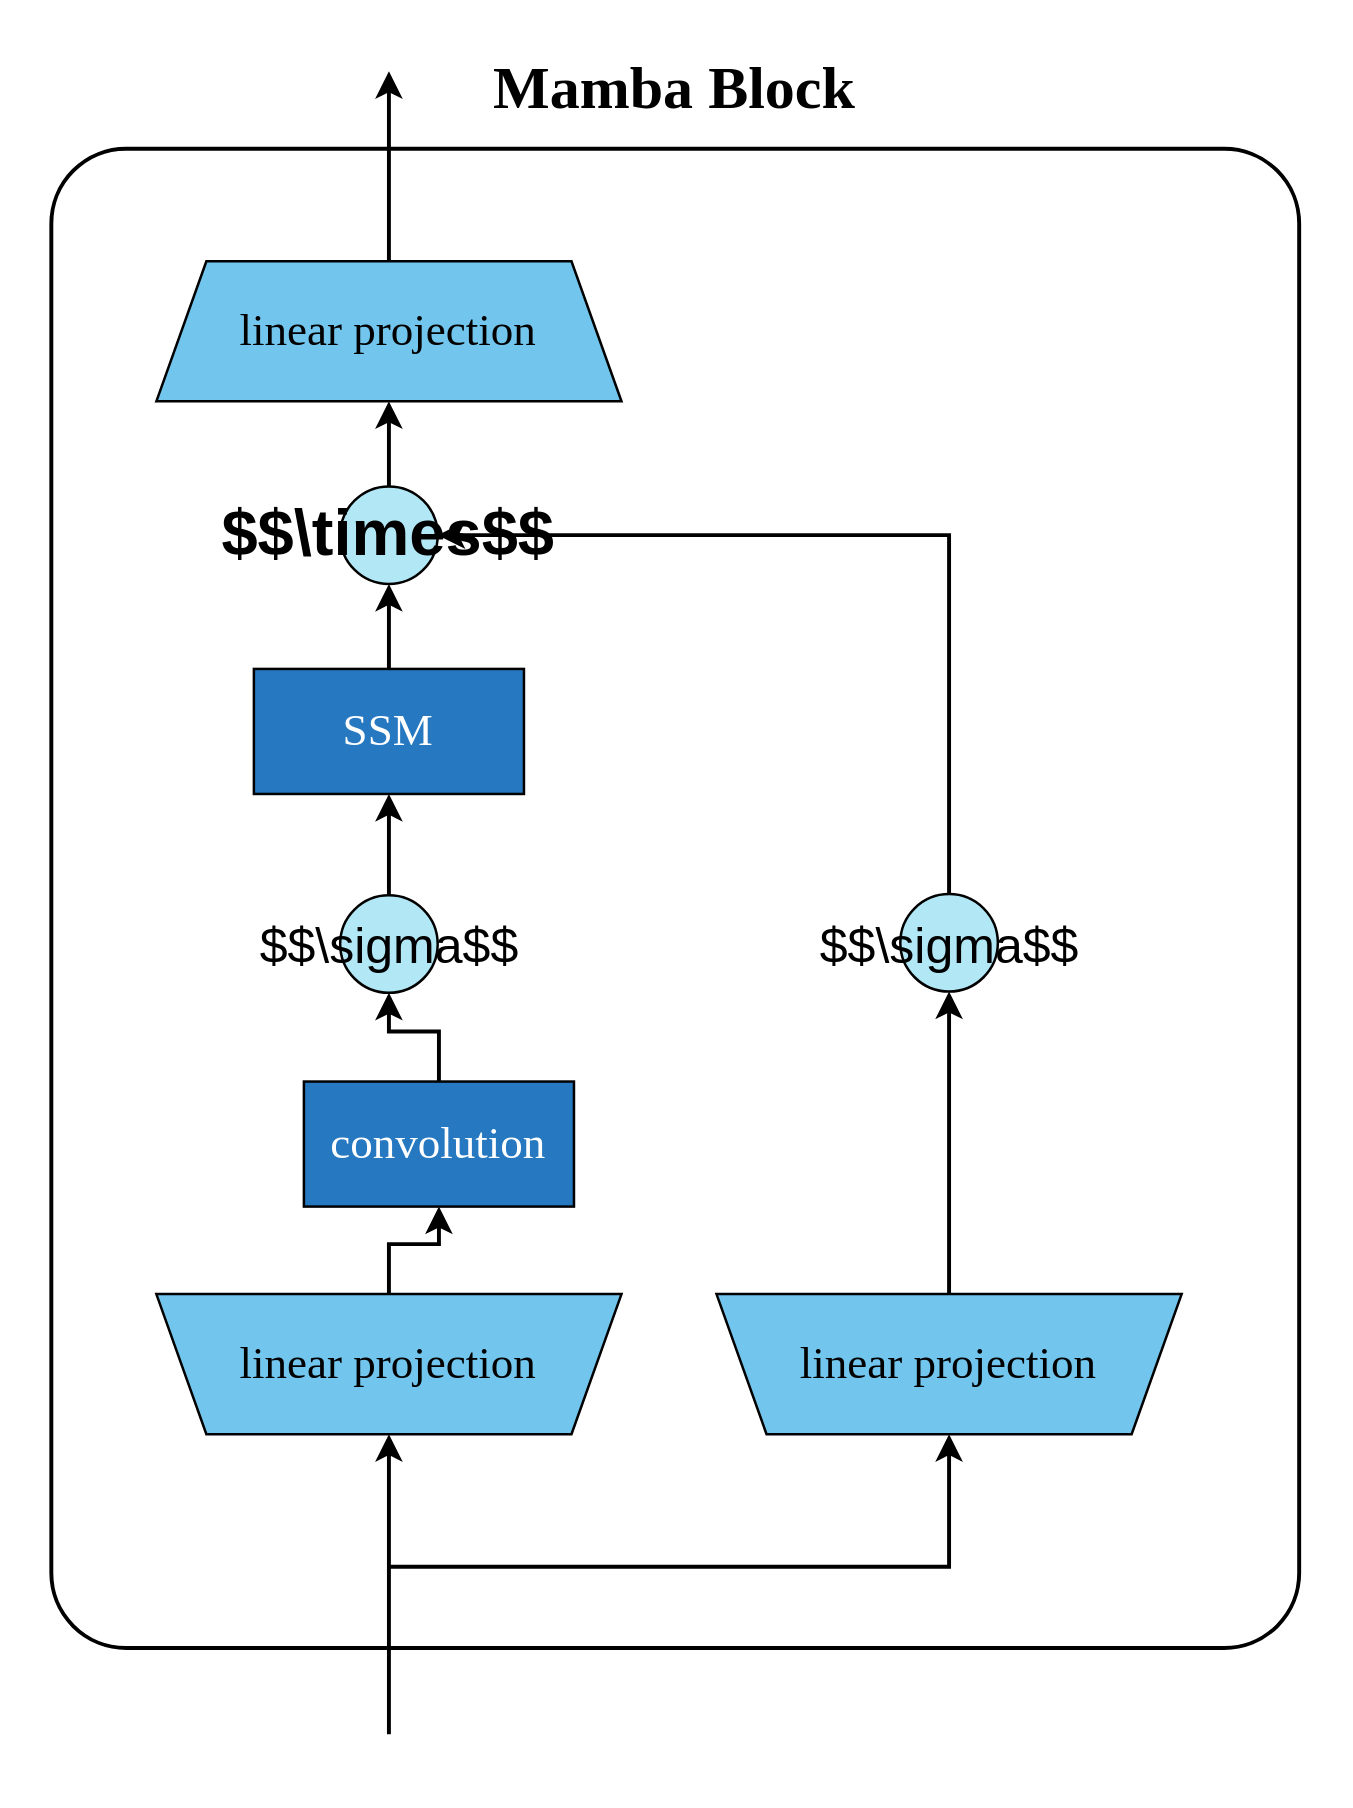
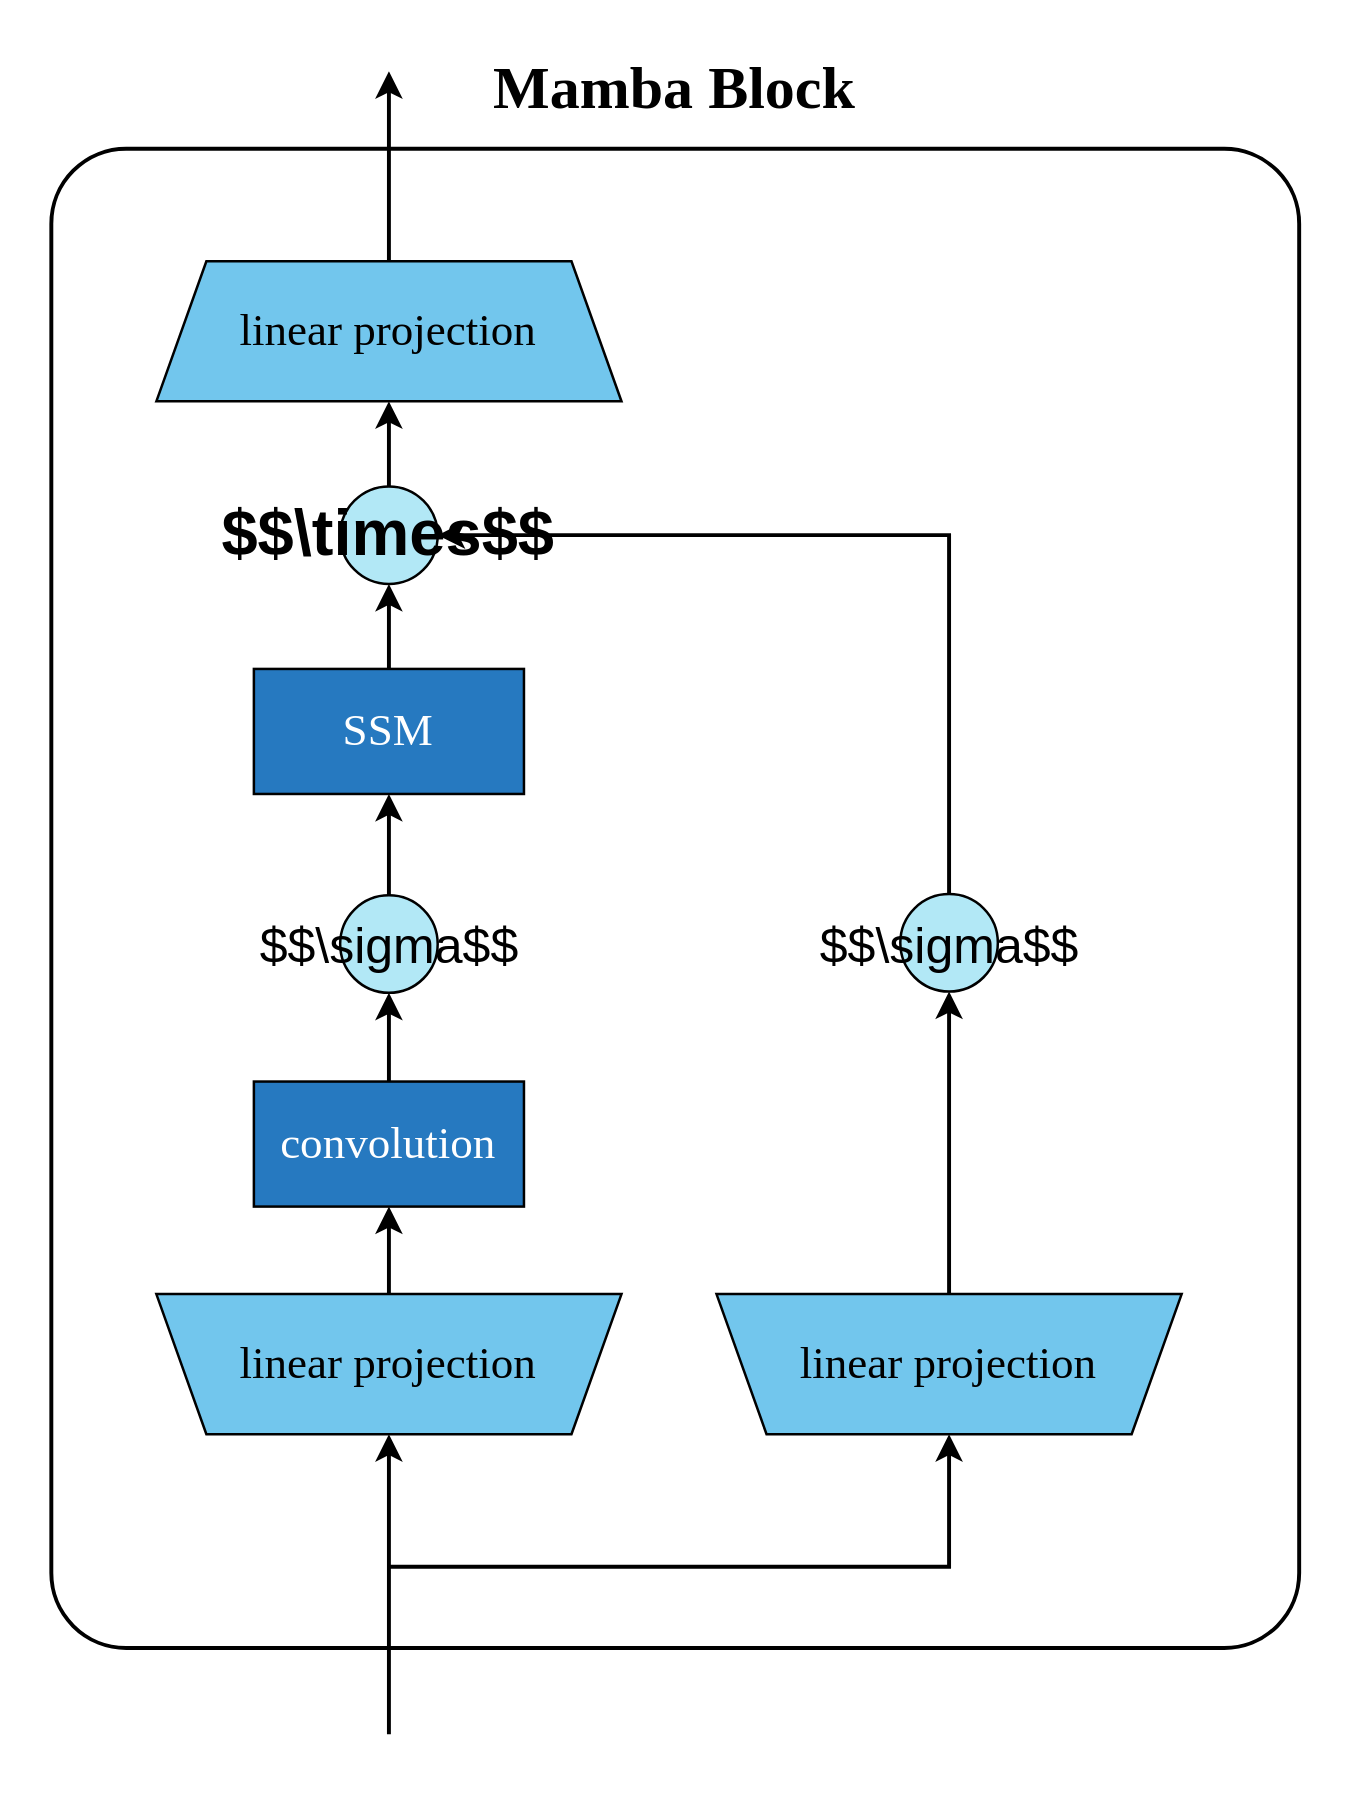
(439, 1144) -> (389, 1144)
